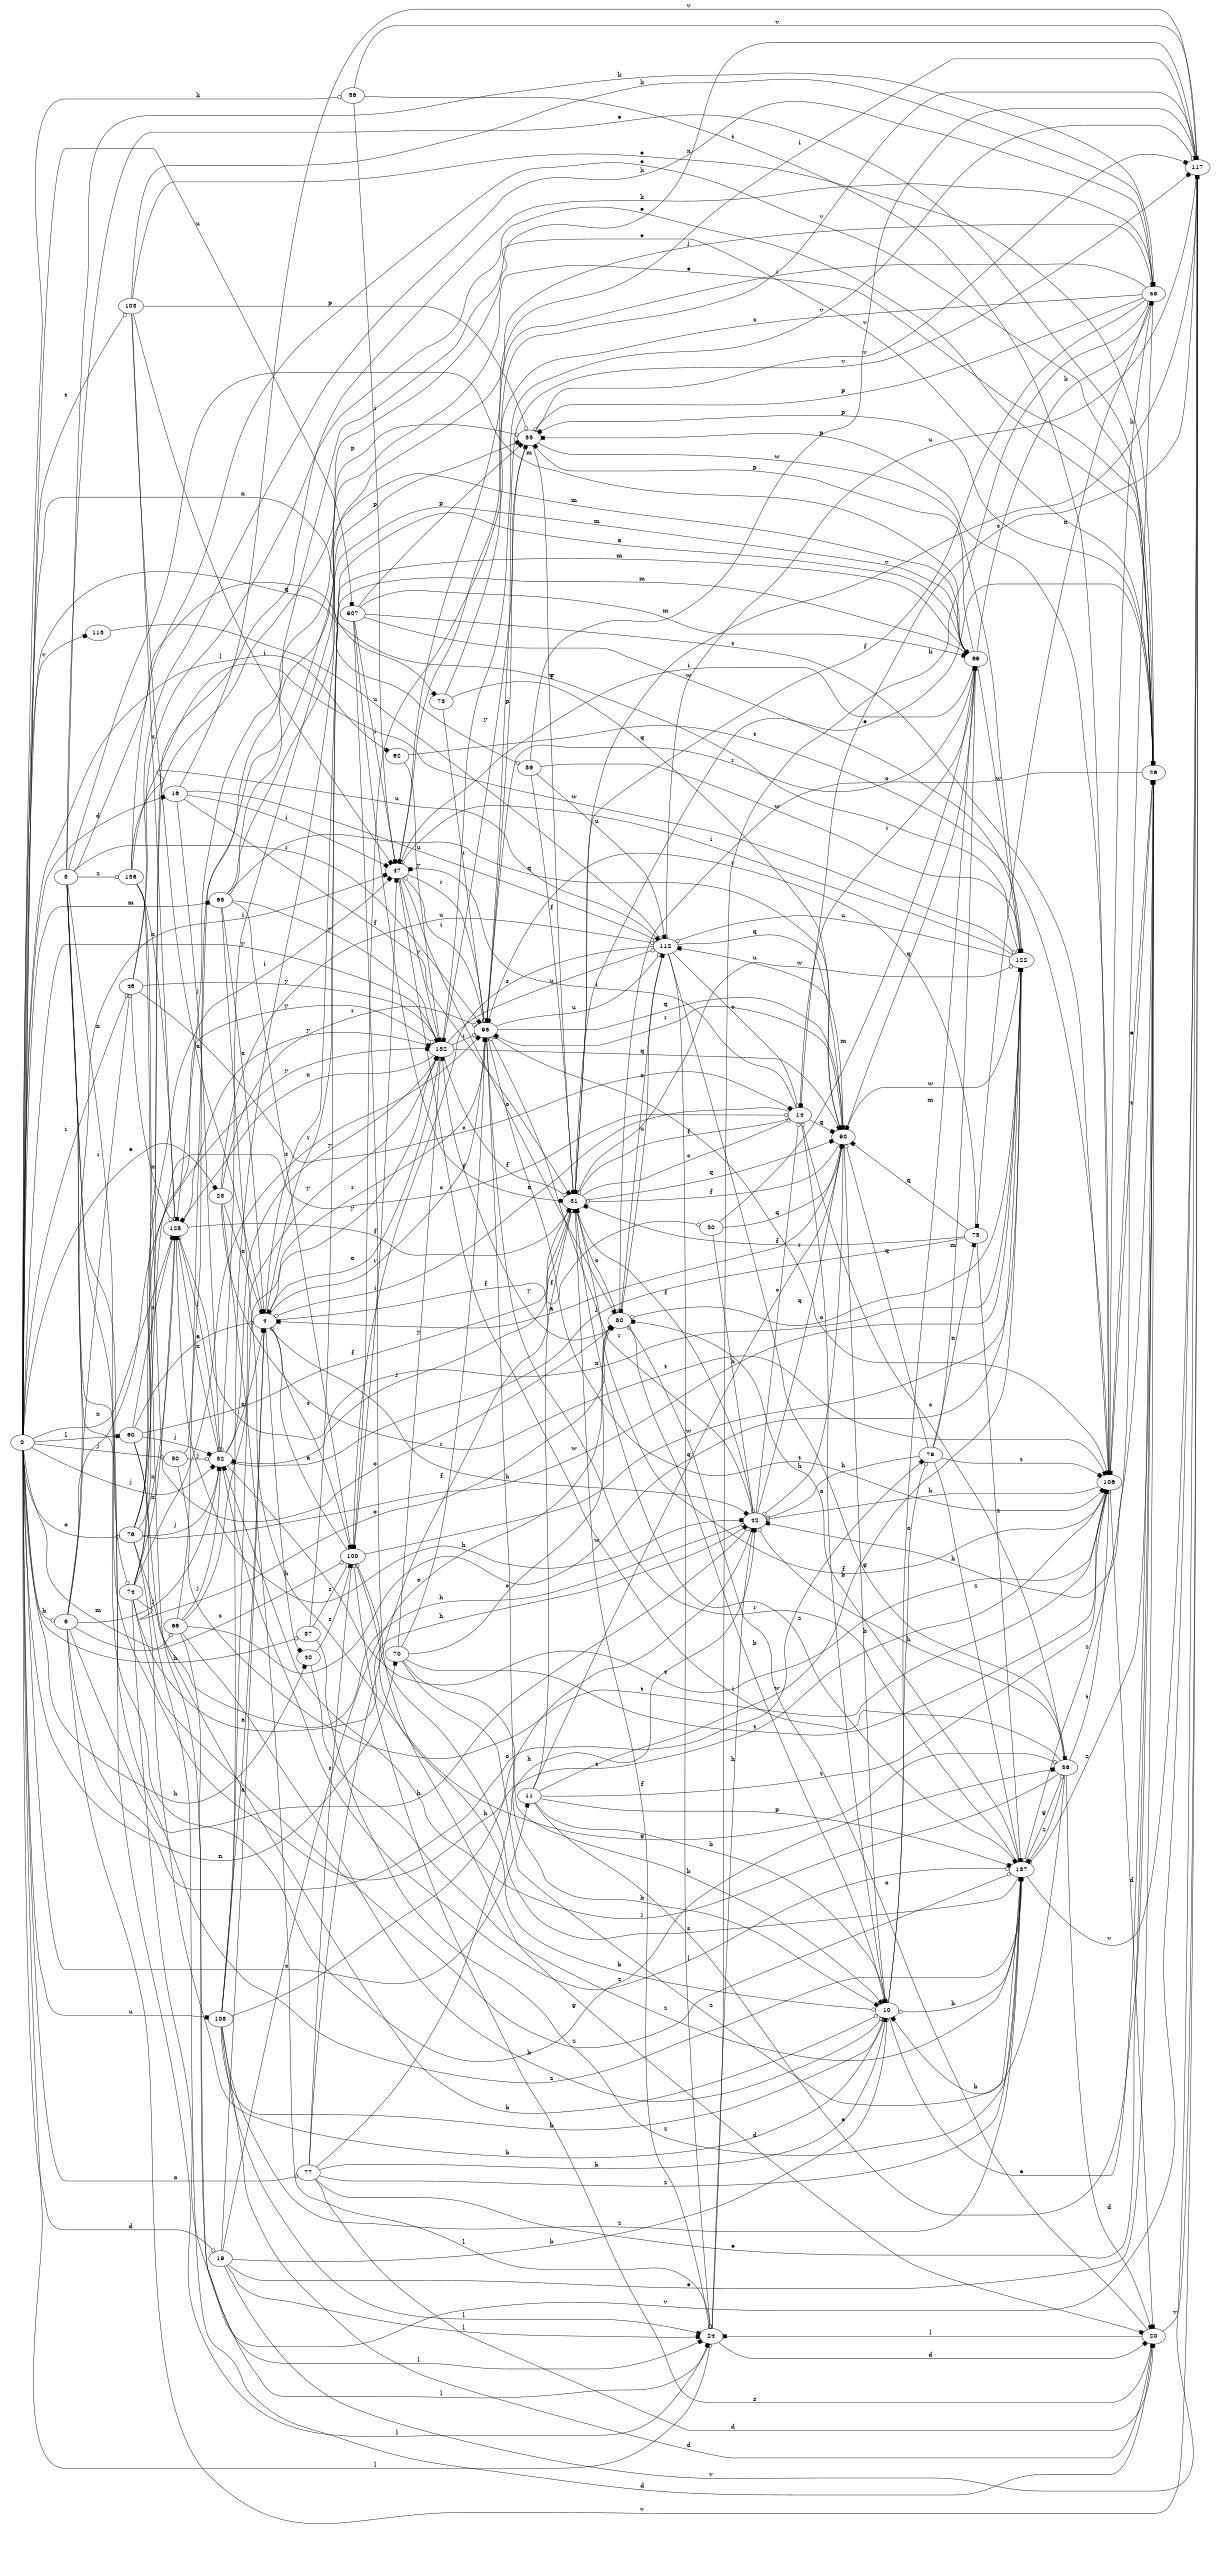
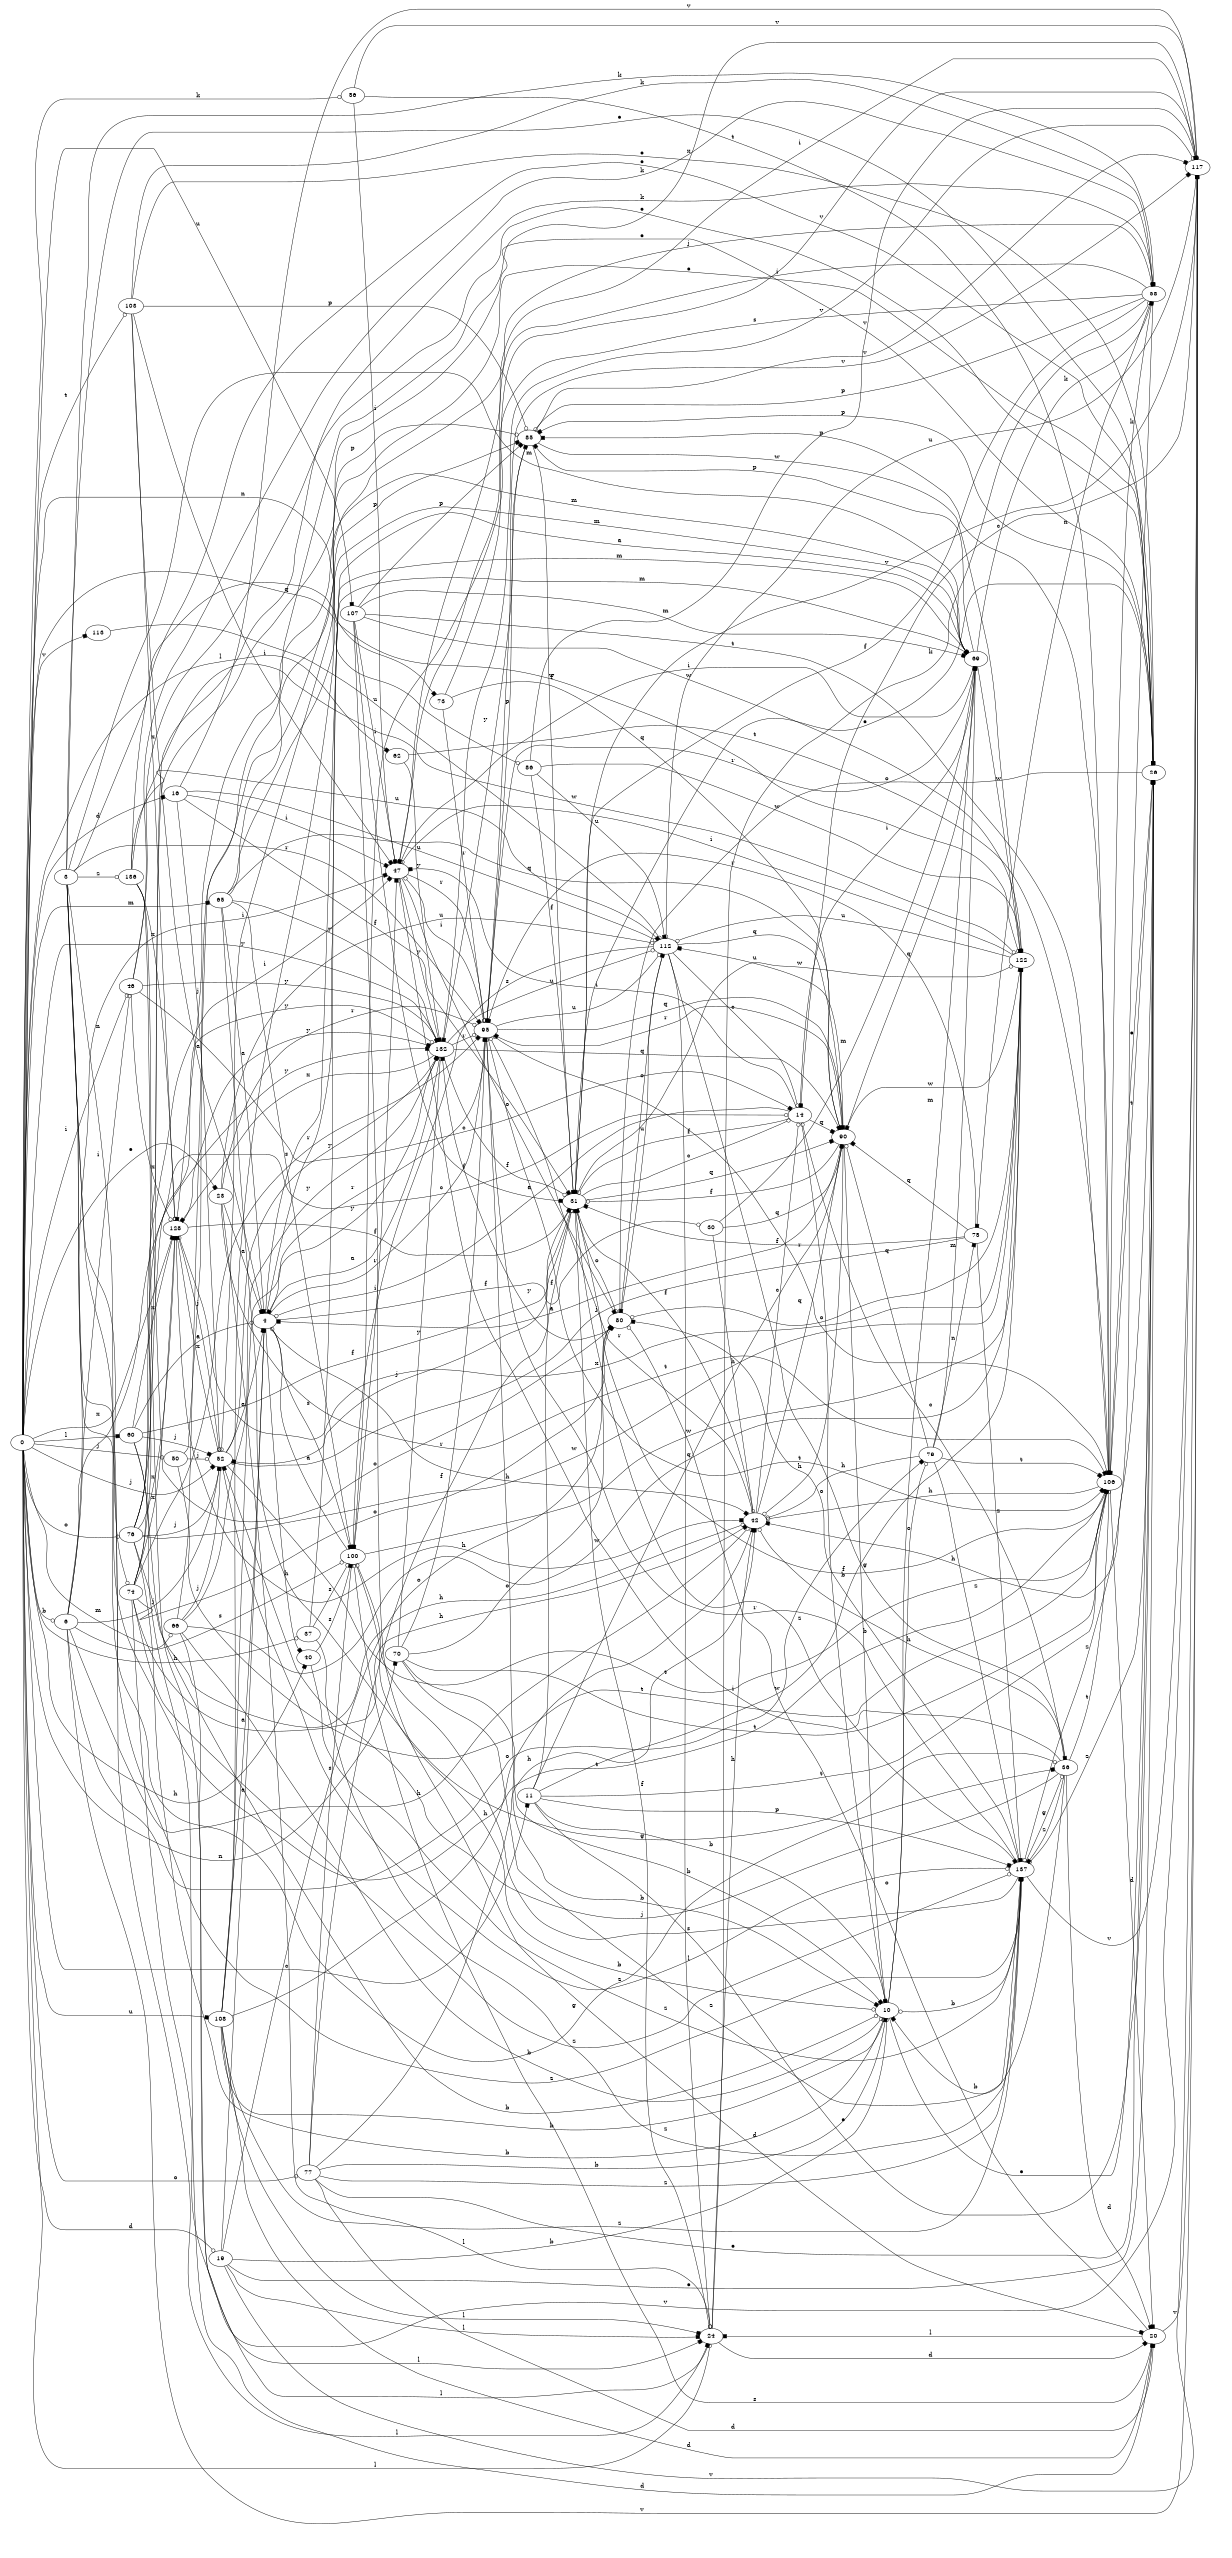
(353, 614) -> (353, 614)
(750, 1664) -> none
